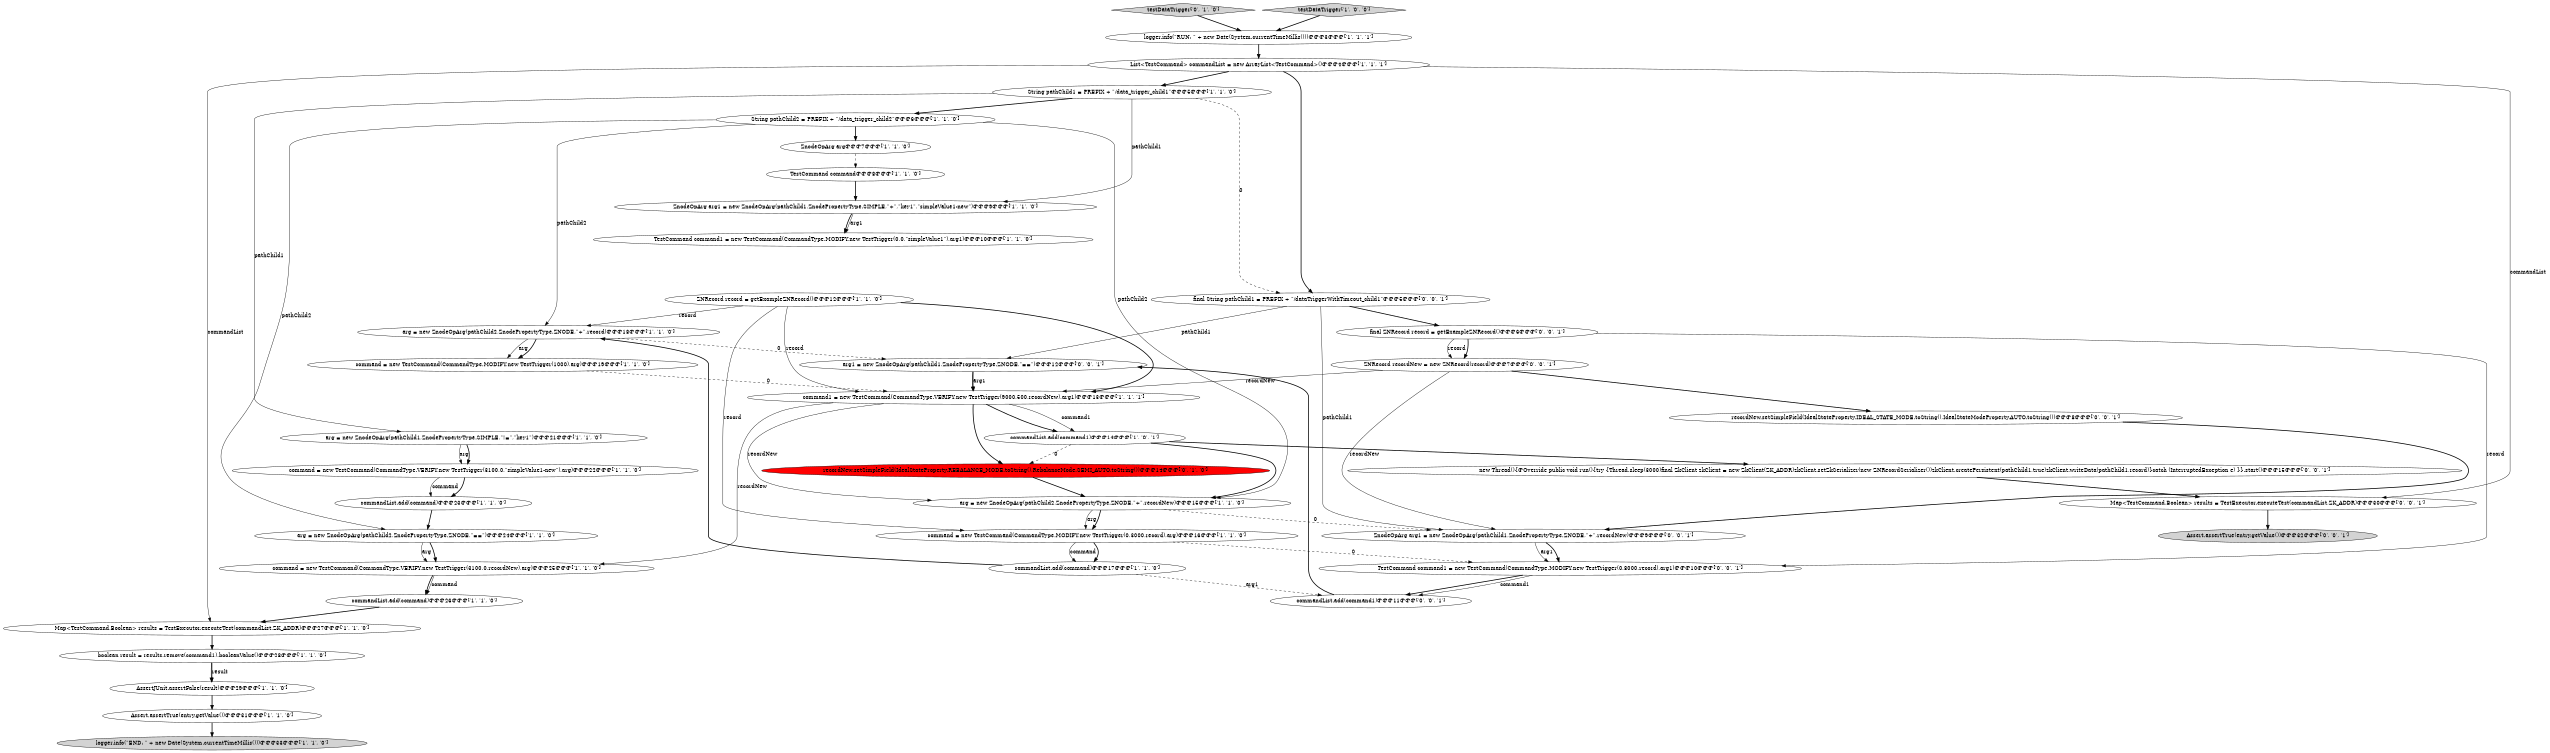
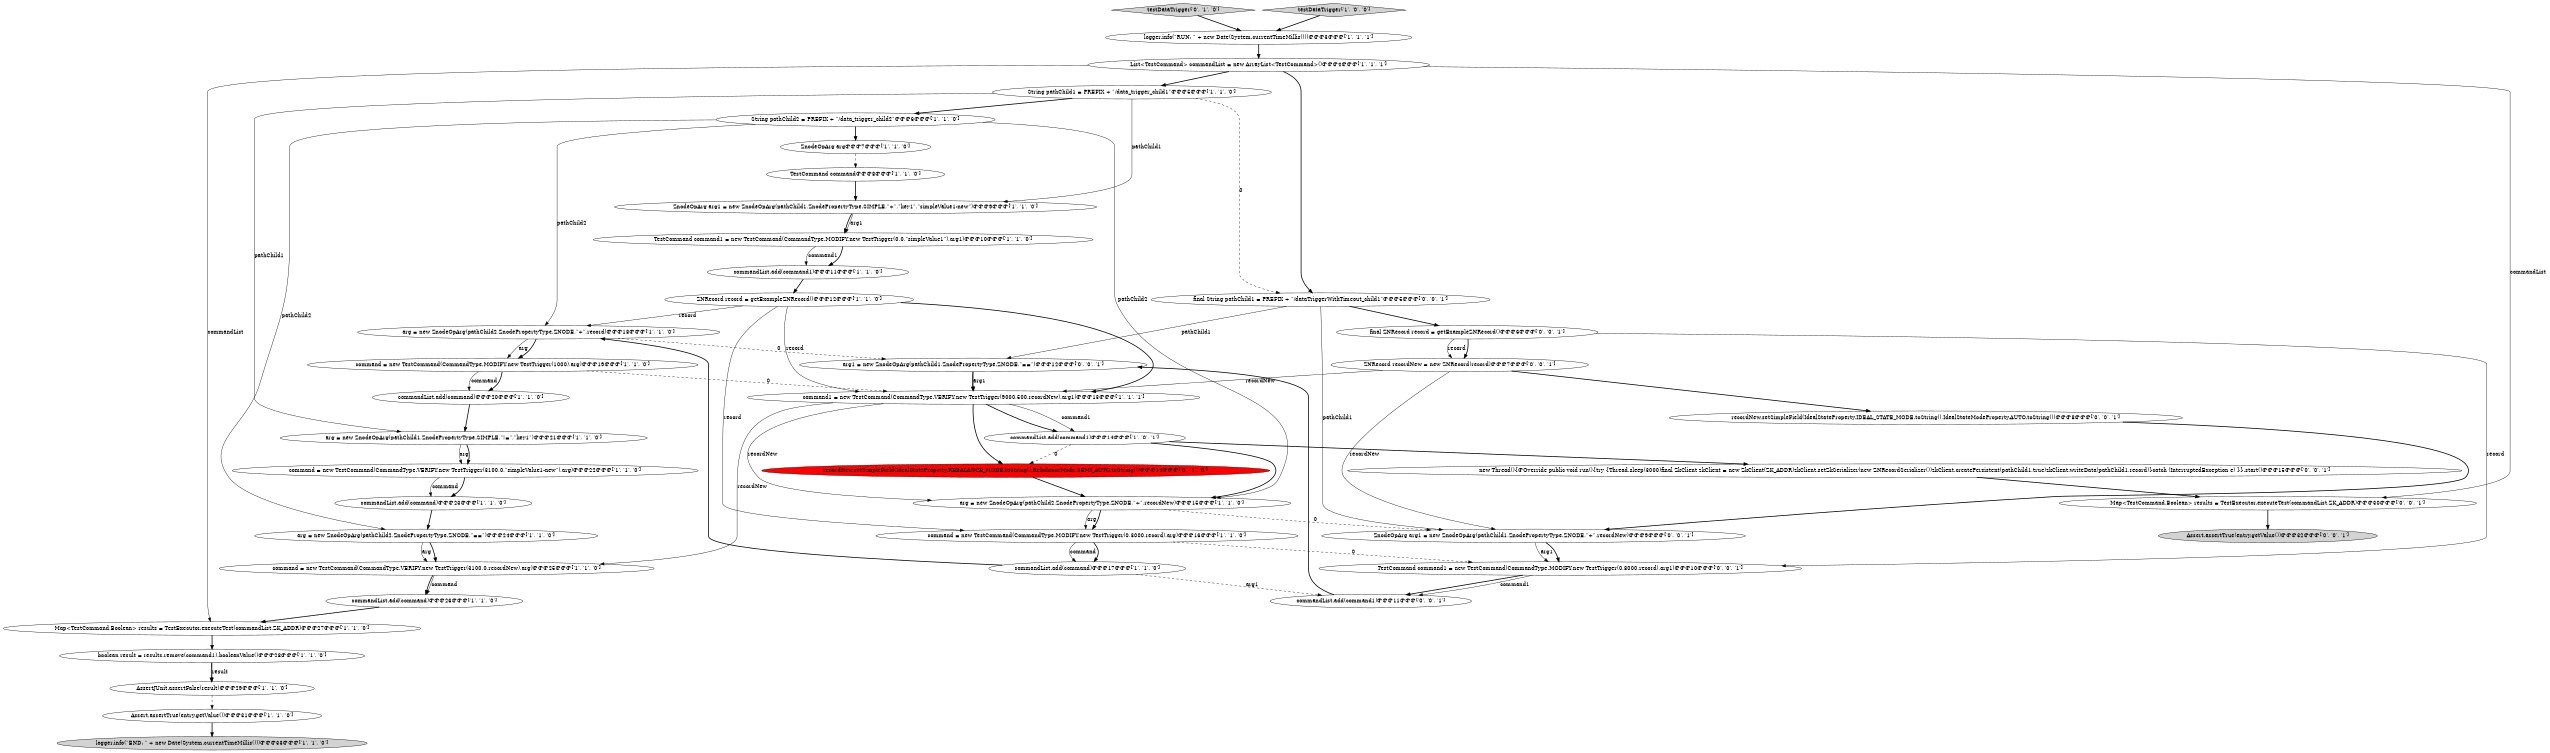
none -> (808, 272)
none -> (471, 398)
(212, 700) -> (212, 700)
